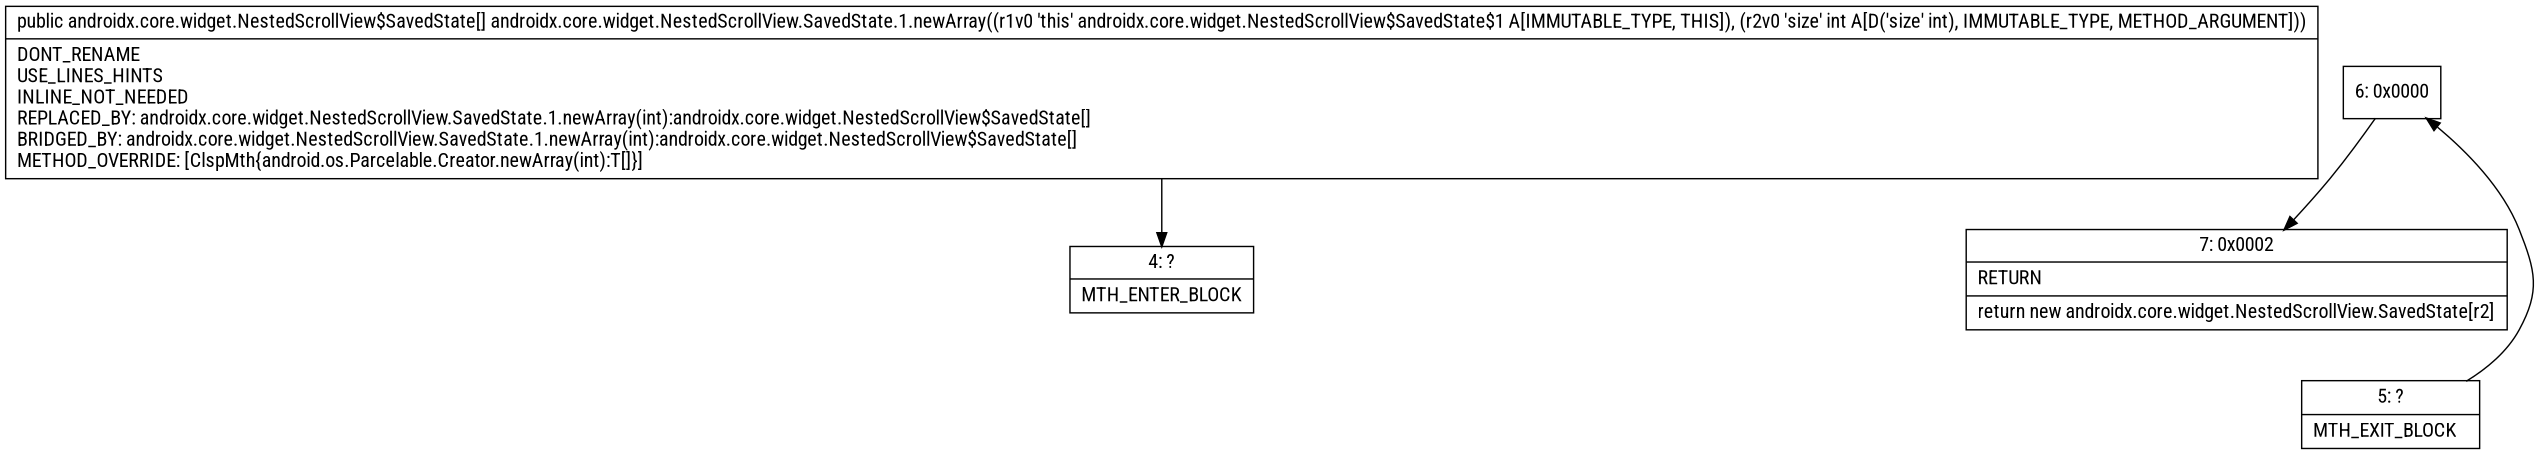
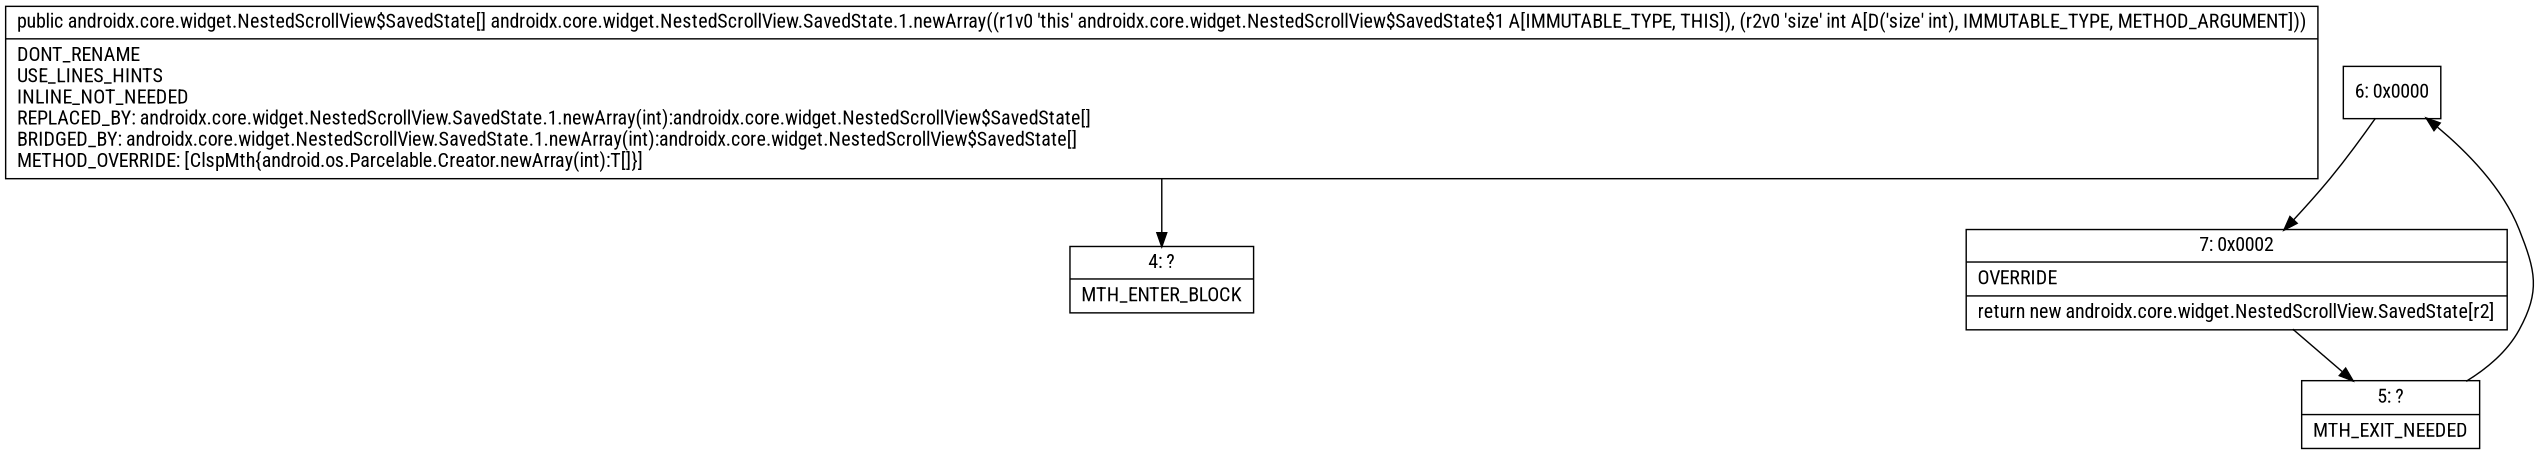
(2010, 278) -> (2018, 278)
none -> (2317, 350)
(2385, 431) -> (2391, 431)
